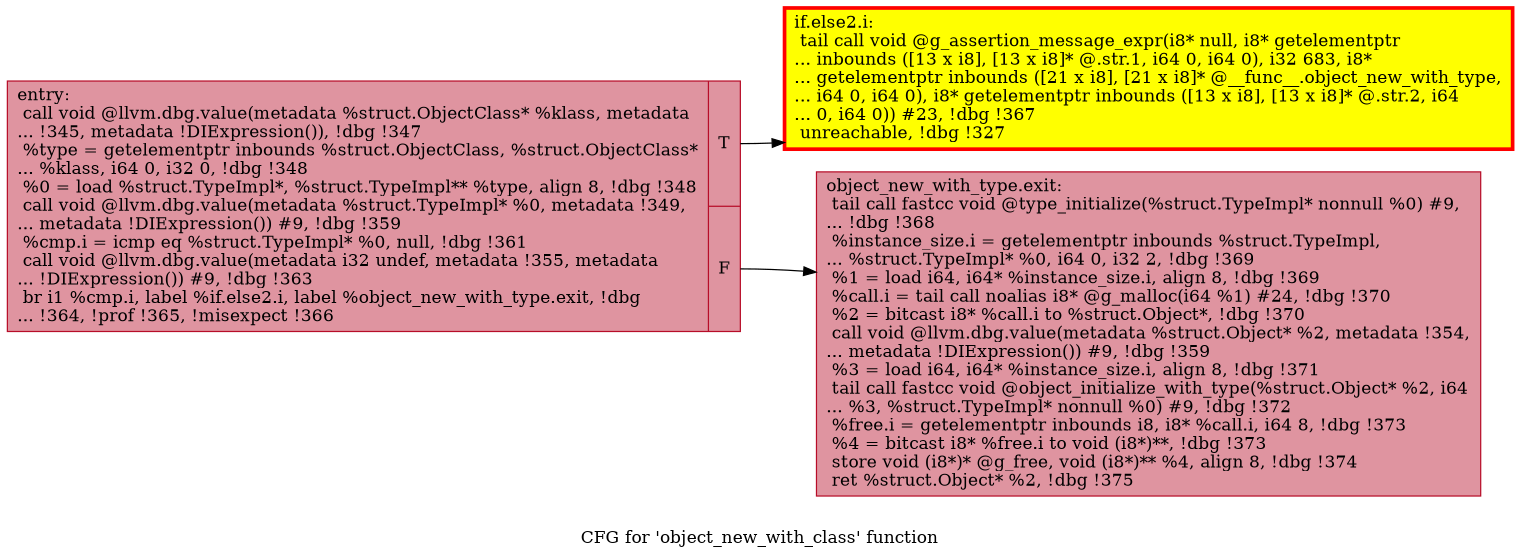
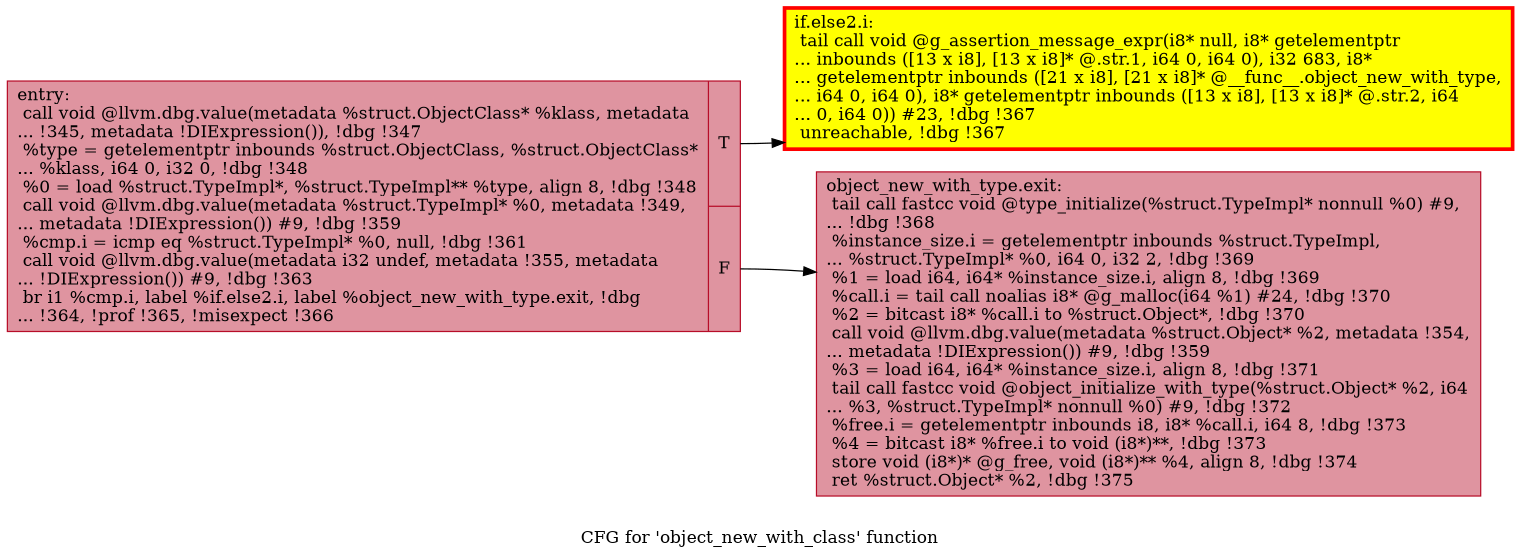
(900, 133) -> (900, 133)
